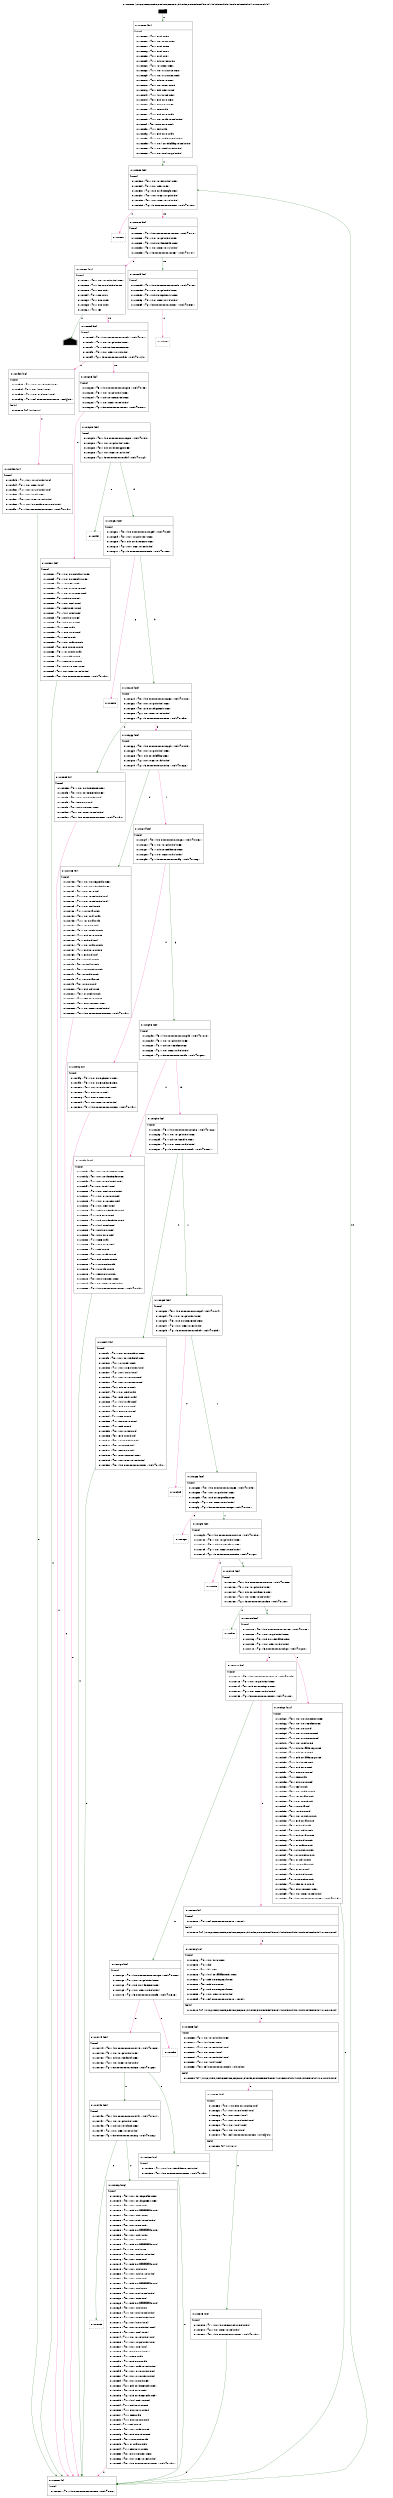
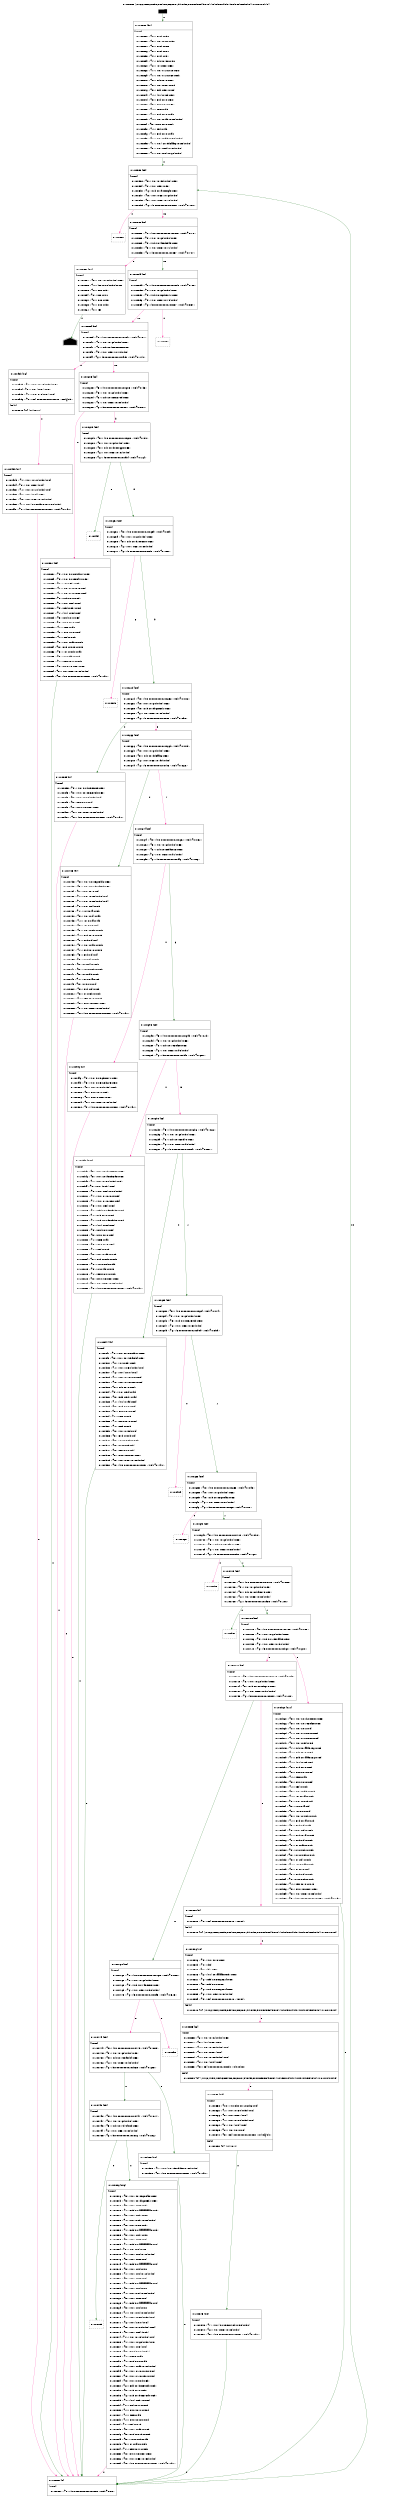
(107, 317) -> (139, 315)
none -> (114, 417)
(38, 1497) -> (38, 1497)
